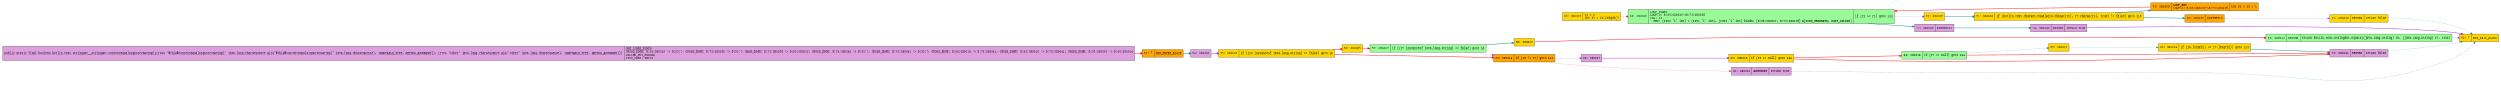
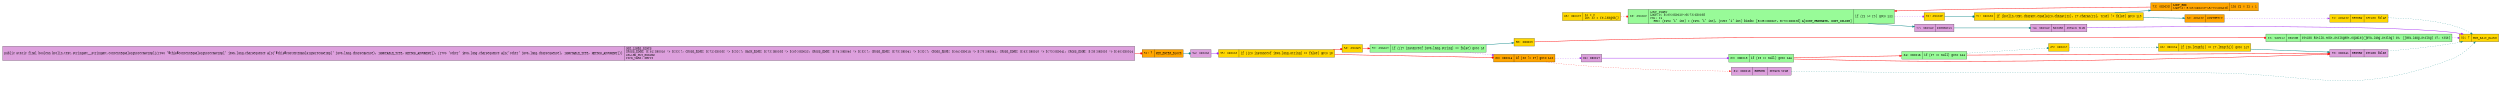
(1761, 58) -> (1761, 58)
(1760, 71) -> (1760, 71)
